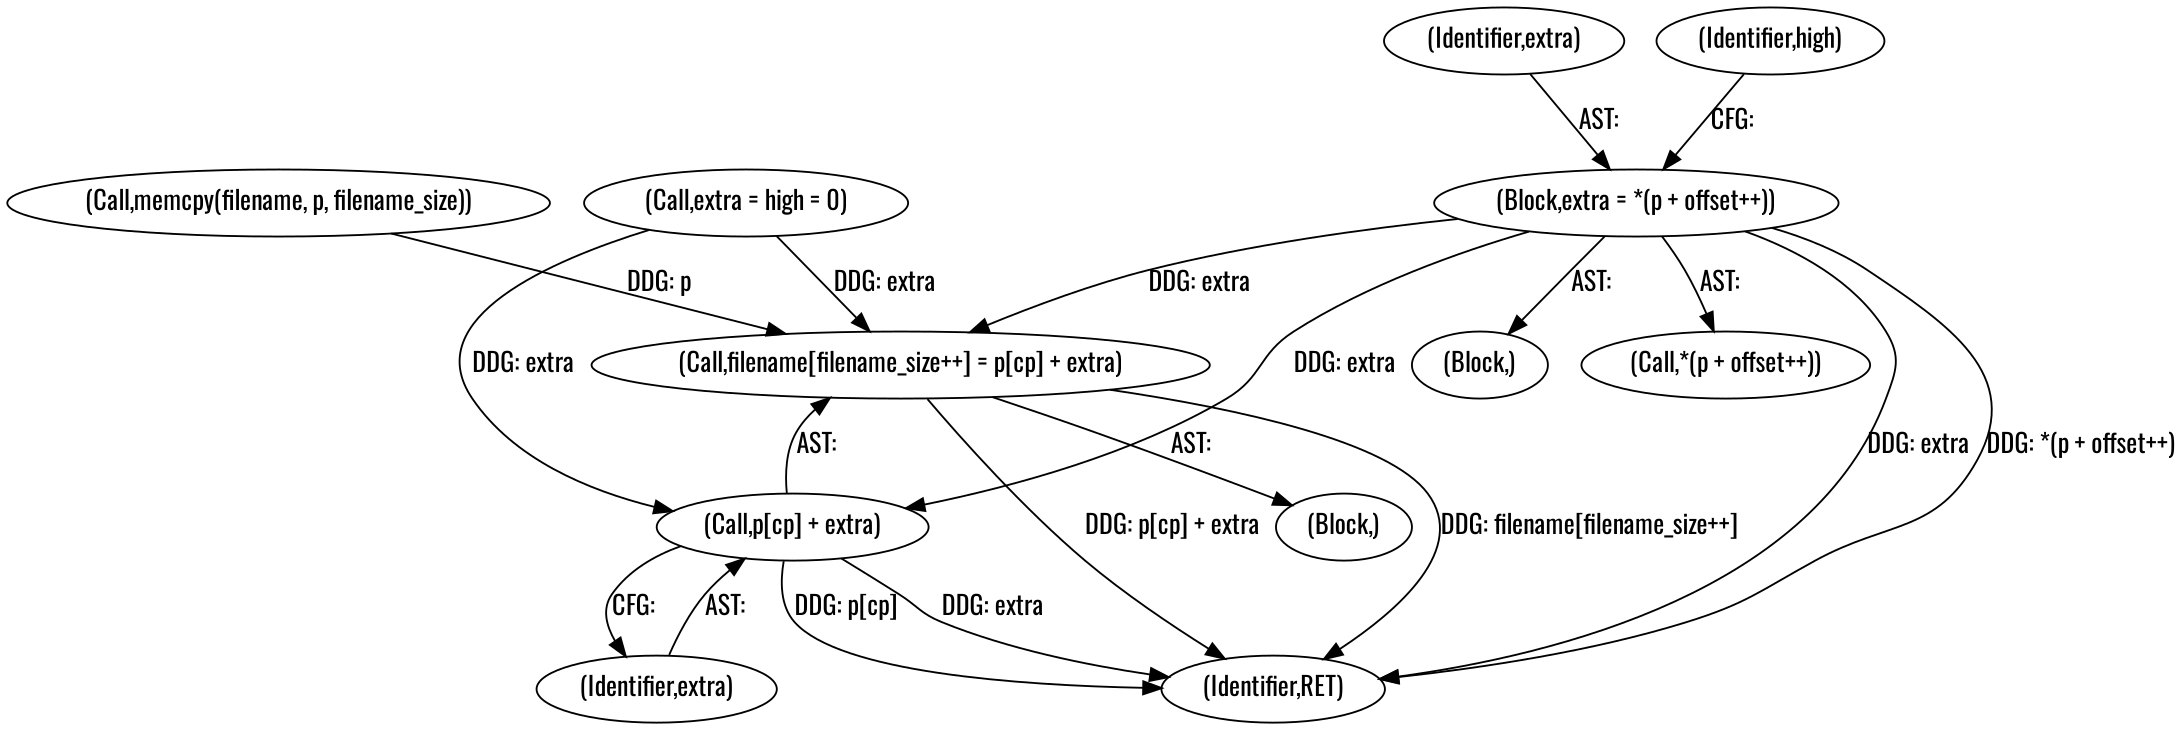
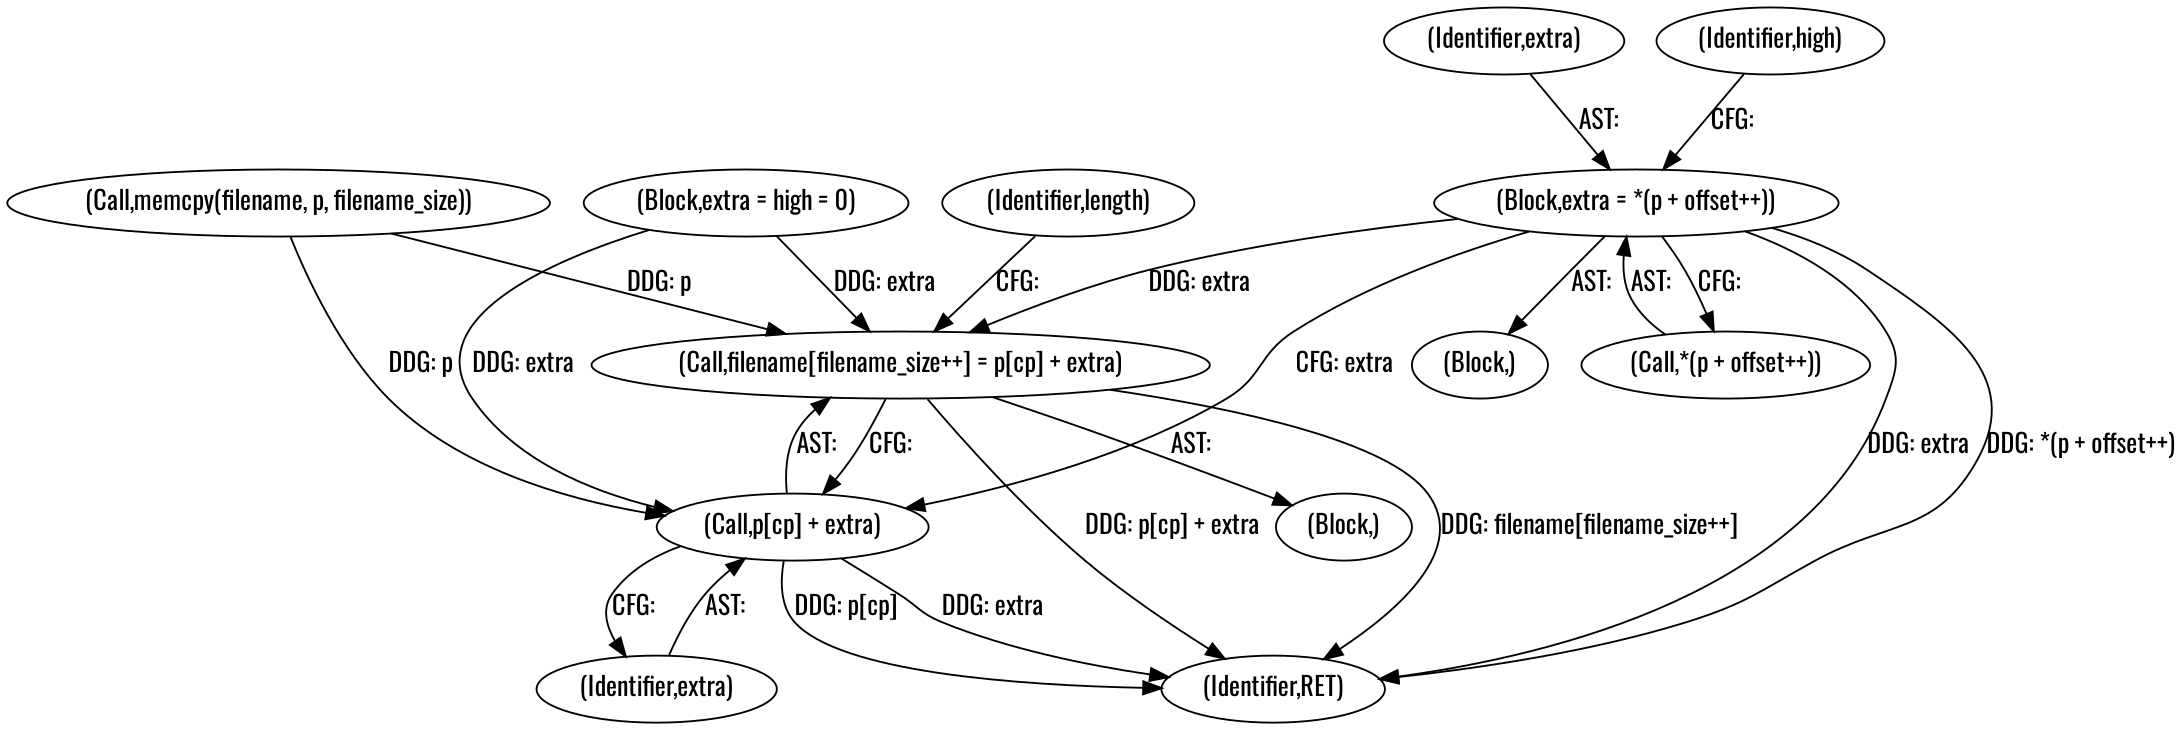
(746, 203) -> (746, 203)
none -> (1068, 203)
(1723, 284) -> (1723, 284)
none -> (1633, 301)
(1345, 365) -> (1345, 365)
none -> (425, 429)
none -> (863, 441)
